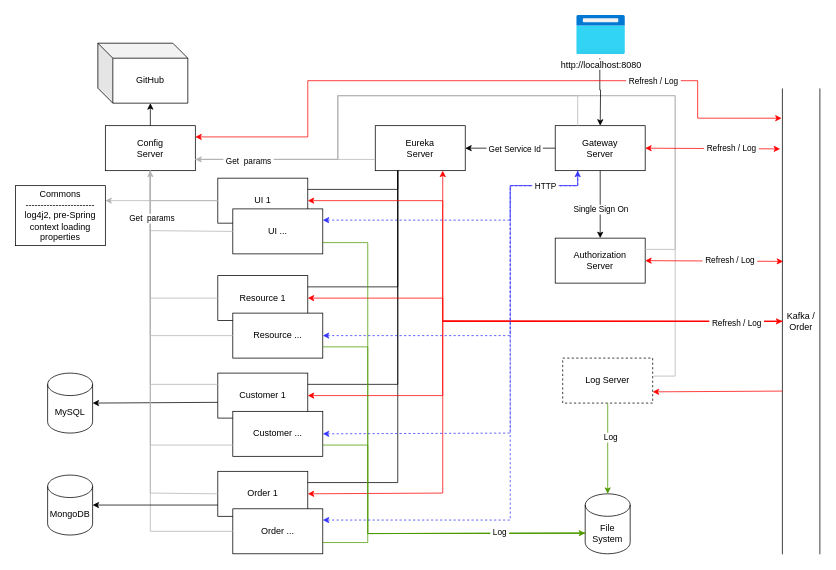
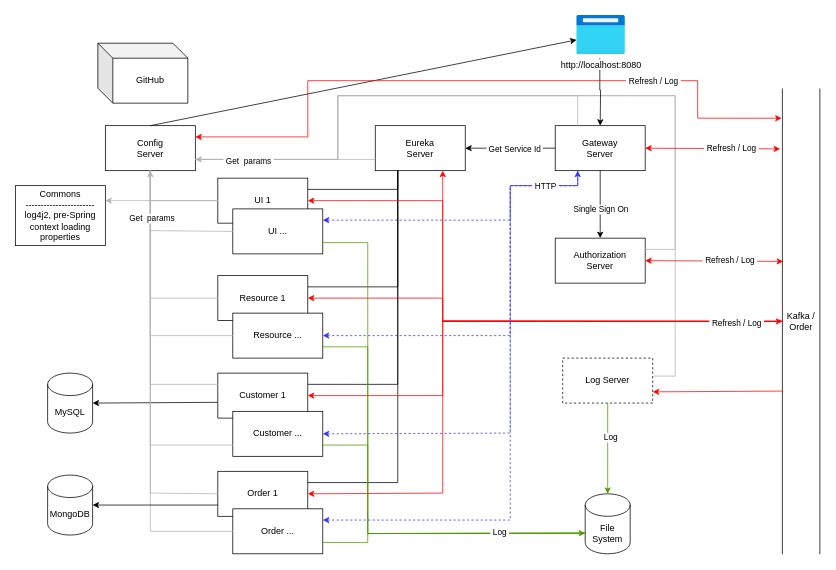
(150, 117) -> (259, 104)
